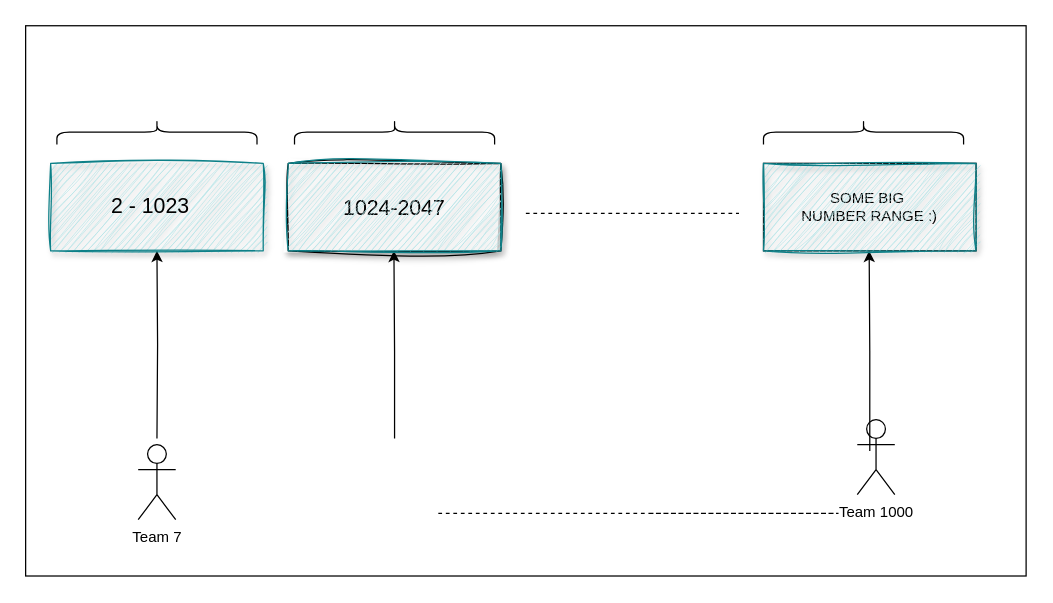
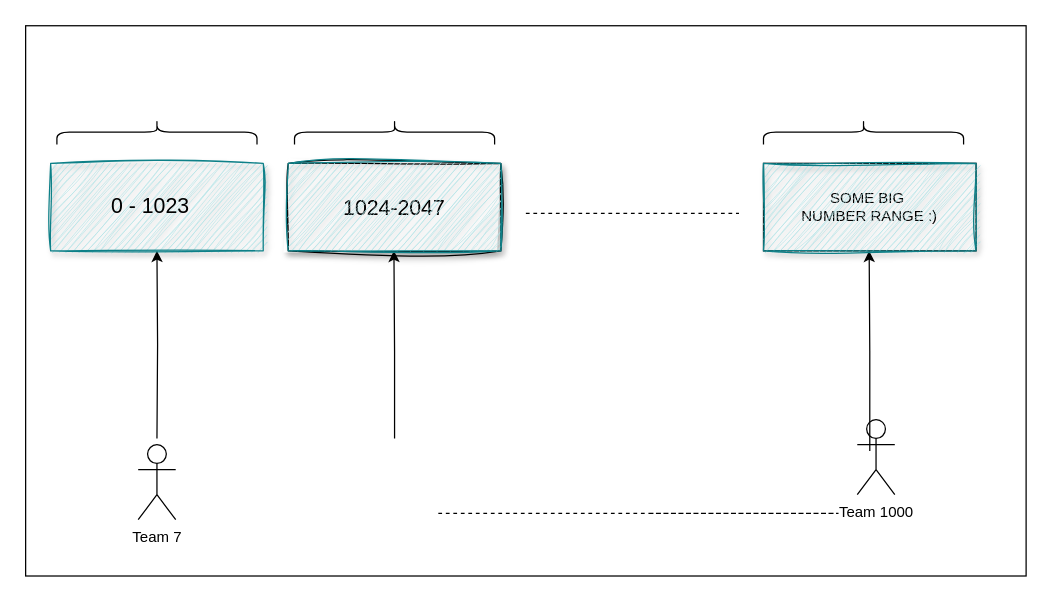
(151, 207) -> (151, 207)
